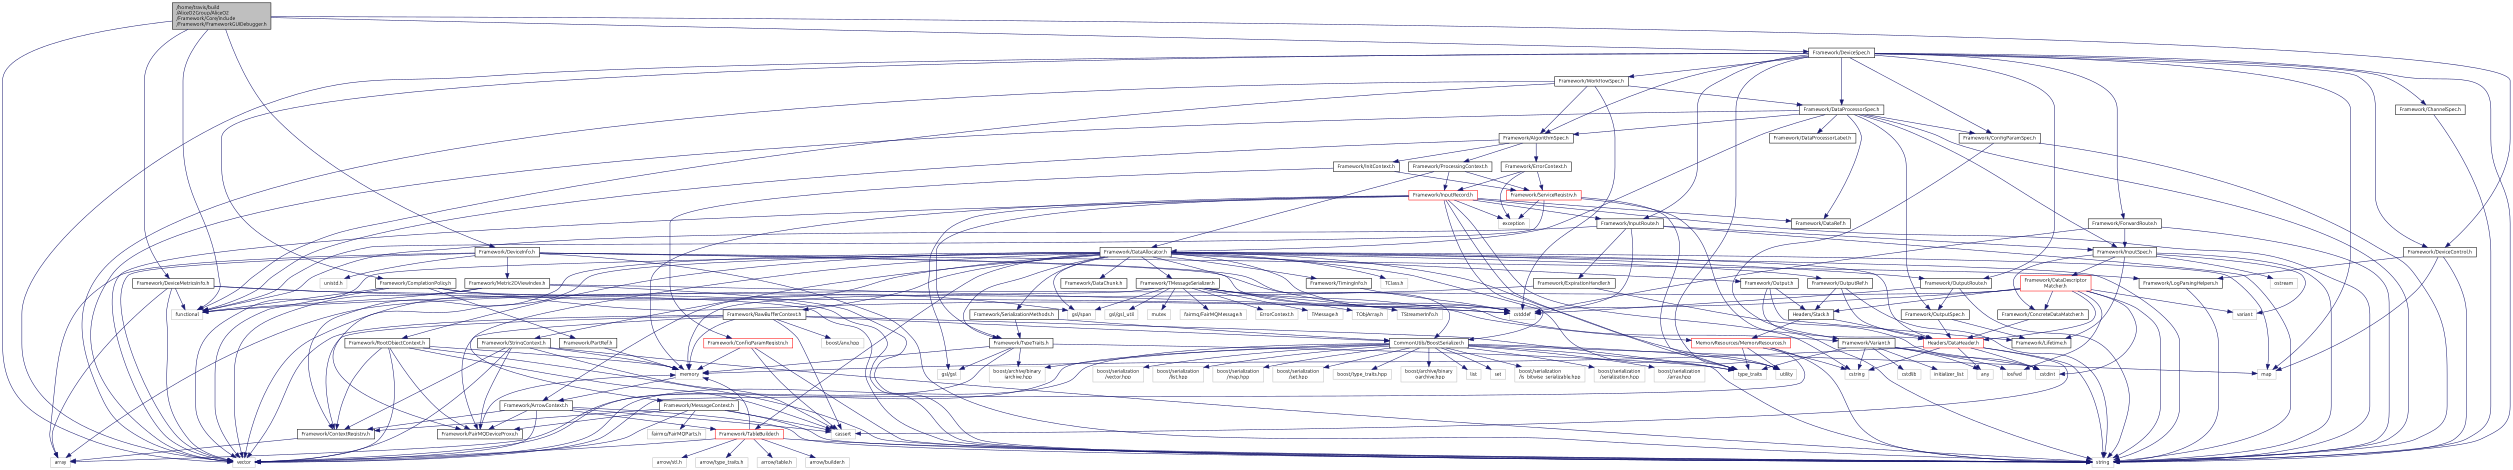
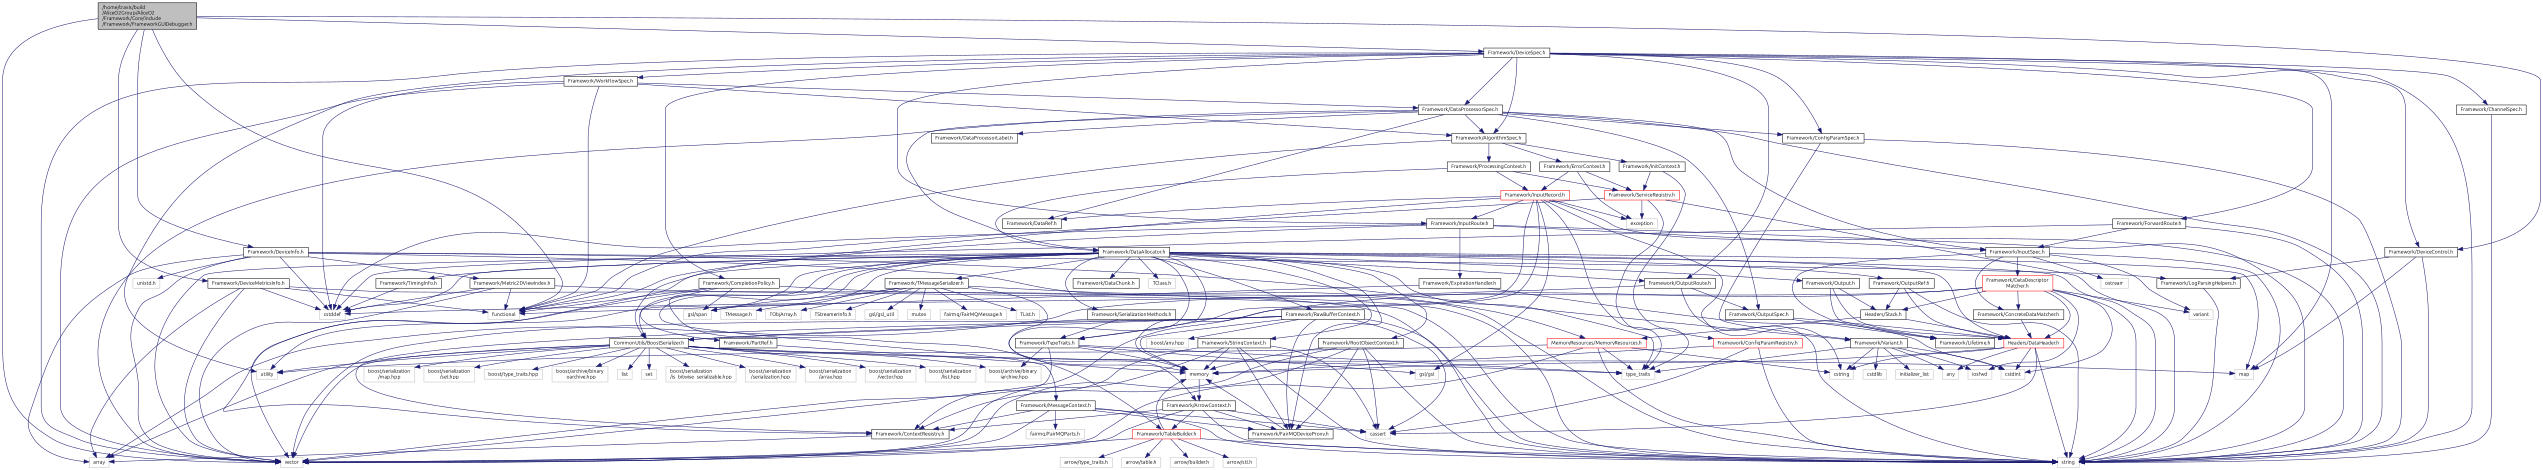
(641, 222) -> none
(1277, 315) -> (1028, 315)
